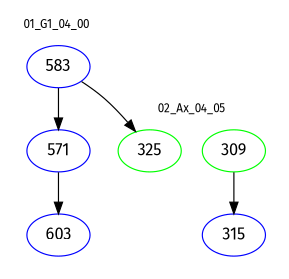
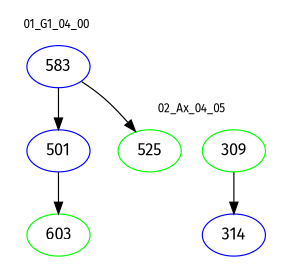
(58, 151) -> (58, 151)
(150, 151) -> (150, 151)
(58, 235) -> (58, 235)
(234, 235) -> (234, 235)
